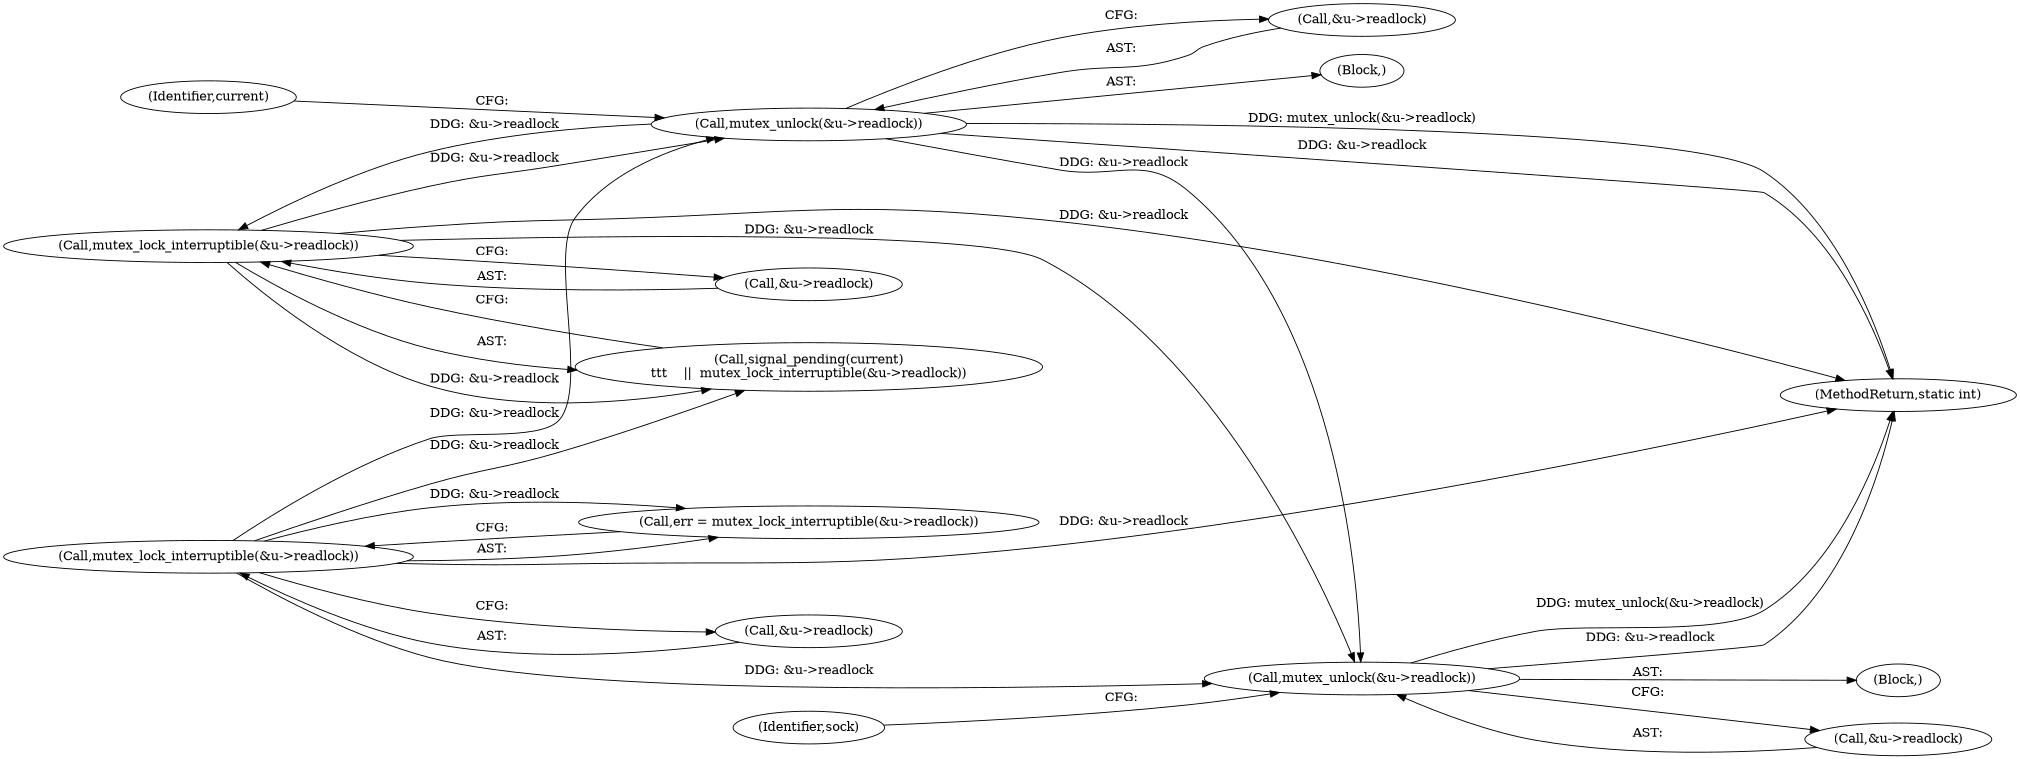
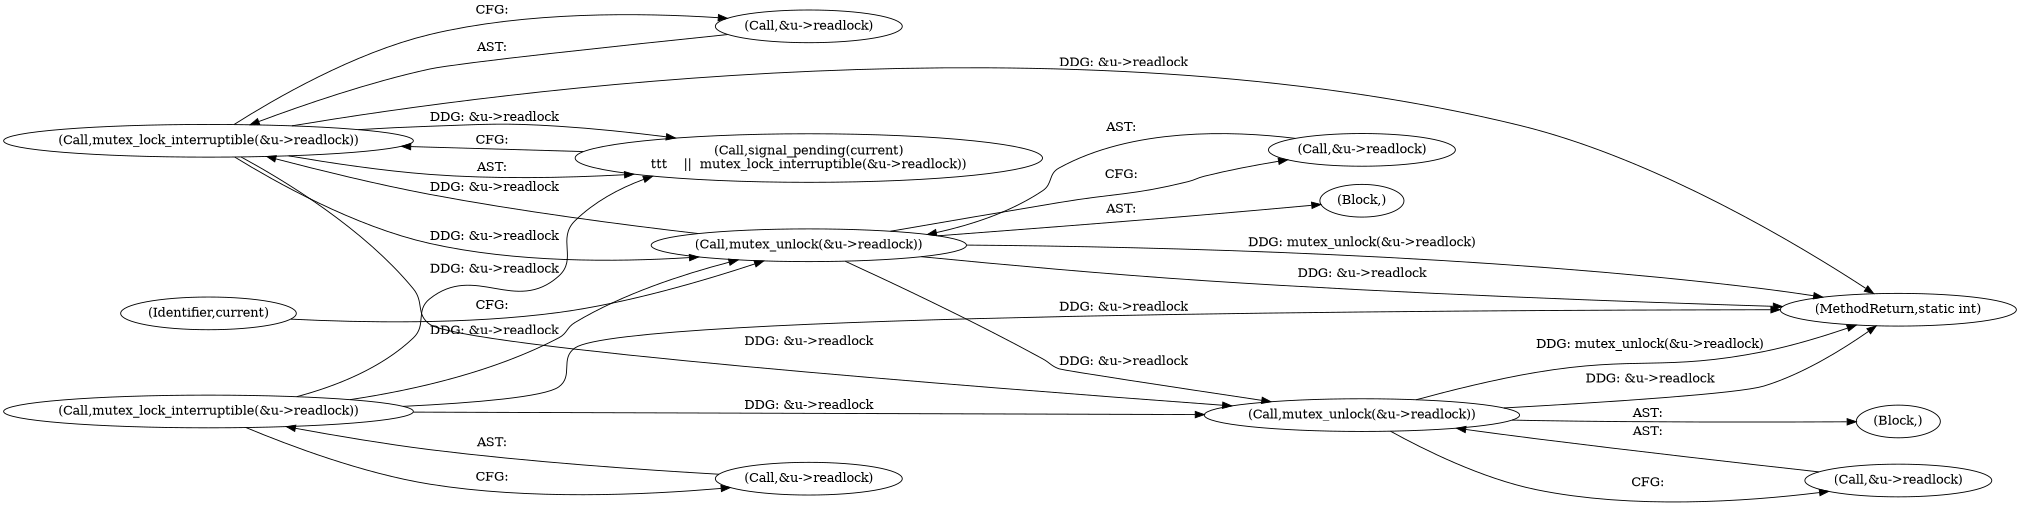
(809, 522) -> none
(809, 728) -> none
